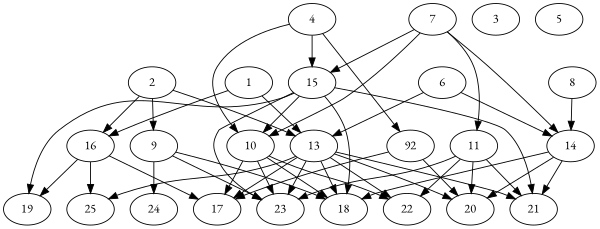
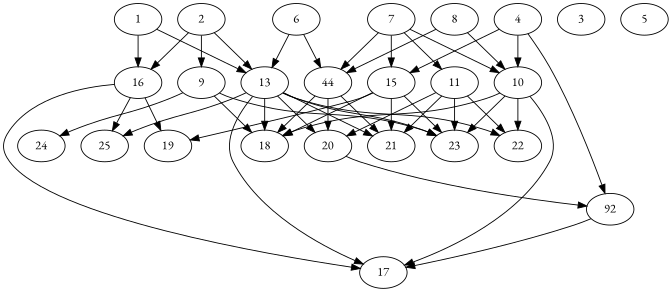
(285, 110) -> (483, 48)
(571, 146) -> (328, 83)
(437, 174) -> (461, 187)
